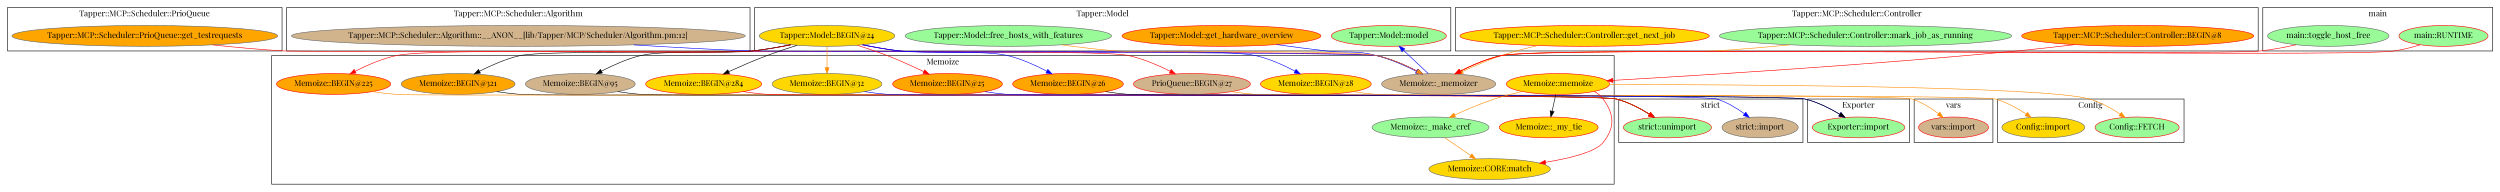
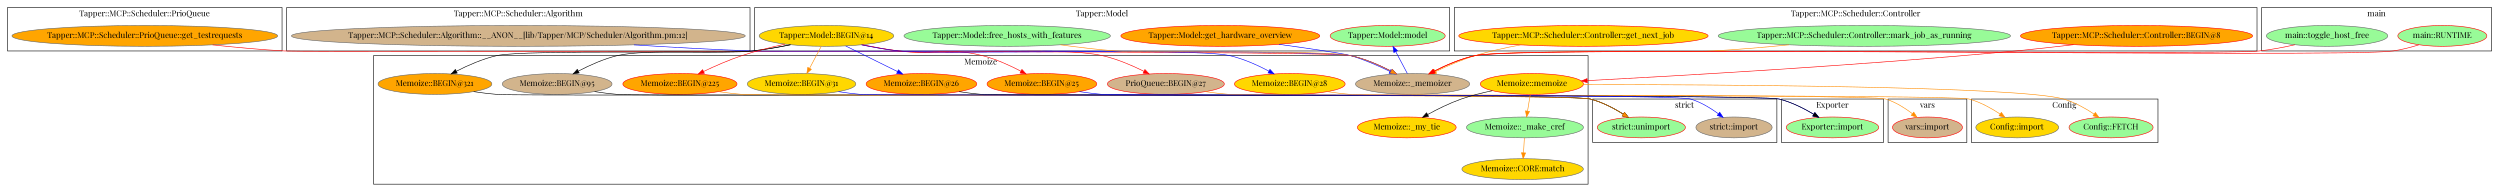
(827, 36) -> (826, 36)
(704, 84) -> none
(827, 84) -> (802, 84)
(1602, 143) -> none
